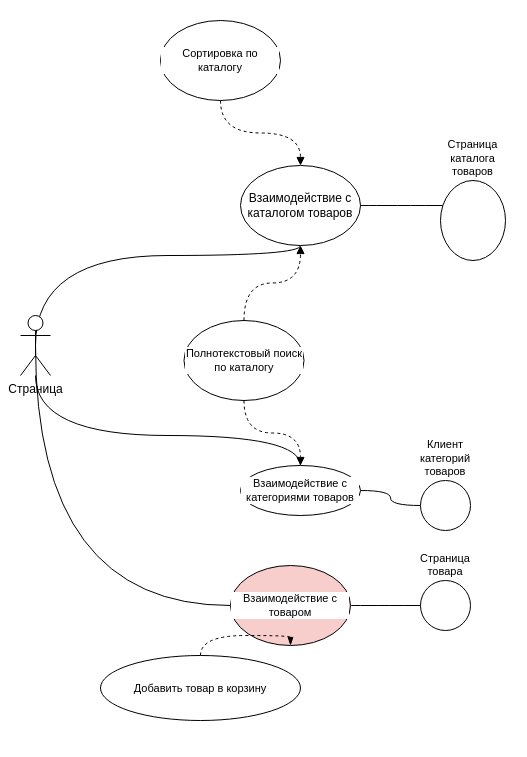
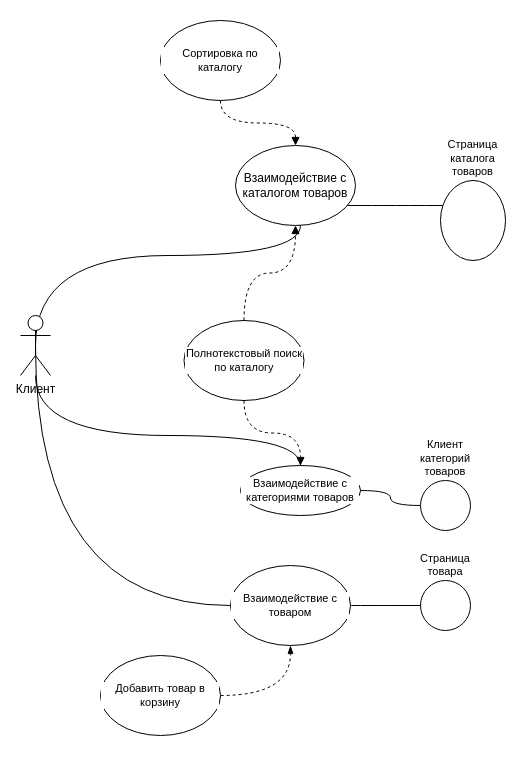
(301, 206) -> (296, 186)
(36, 390) -> (36, 390)
(291, 606) -> (291, 606)
(201, 688) -> (161, 696)
